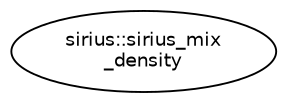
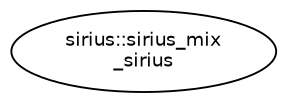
(144, 51) -> (144, 51)
